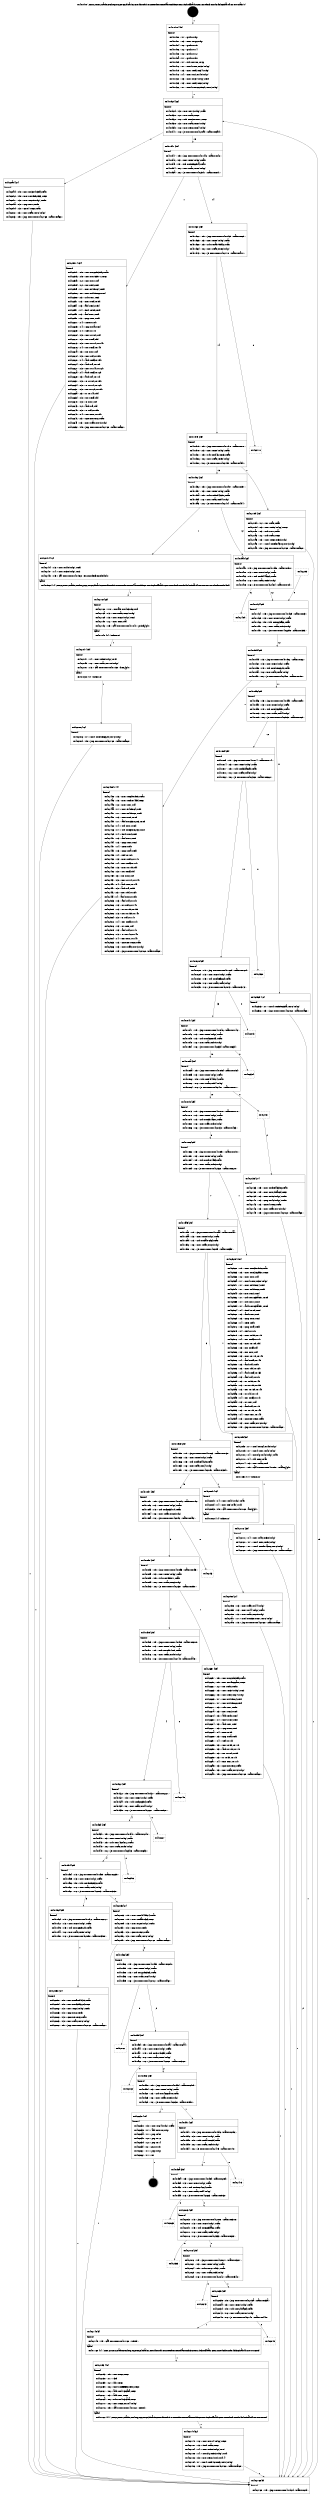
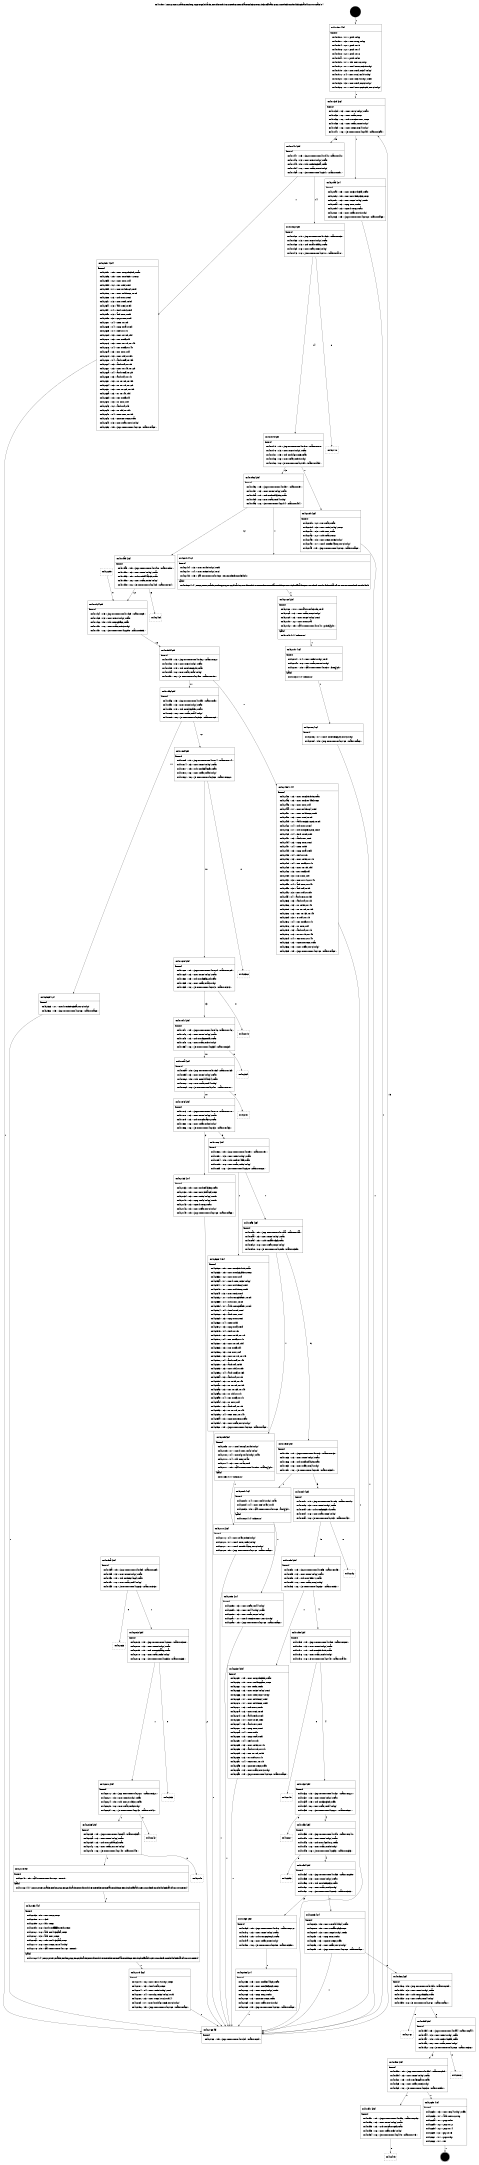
(268, 1146) -> (204, 1153)
(203, 2159) -> none
